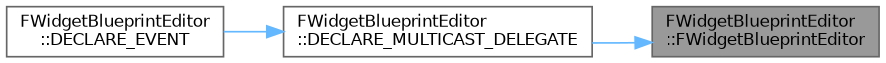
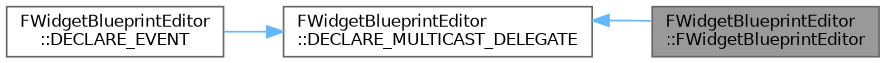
(614, 43) -> (631, 21)
